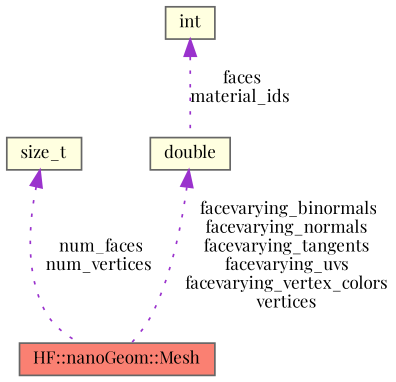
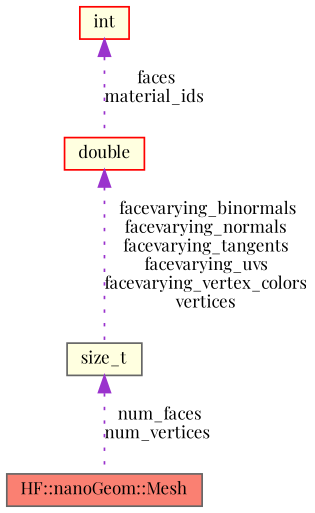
(190, 23) -> (104, 23)
(190, 154) -> (104, 154)
(169, 269) -> (104, 265)
